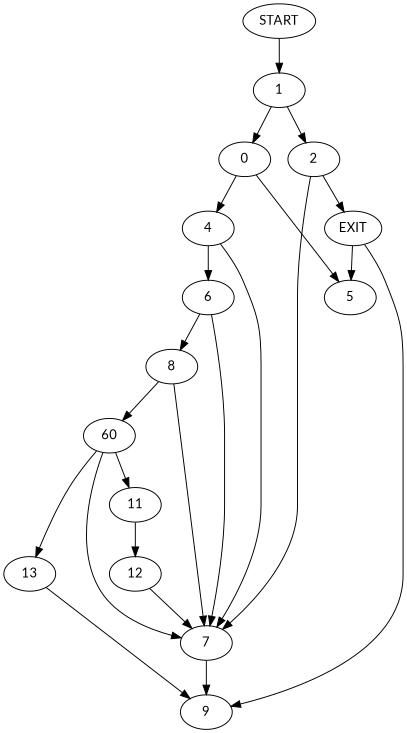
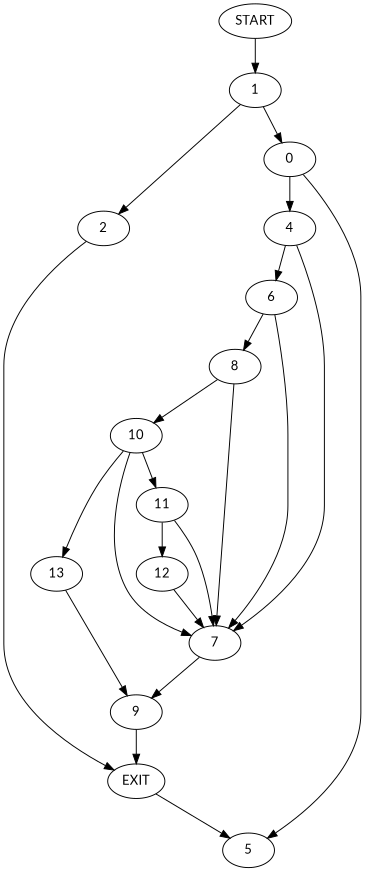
(298, 410) -> (200, 565)
(109, 436) -> (136, 436)
(403, 517) -> (136, 742)
